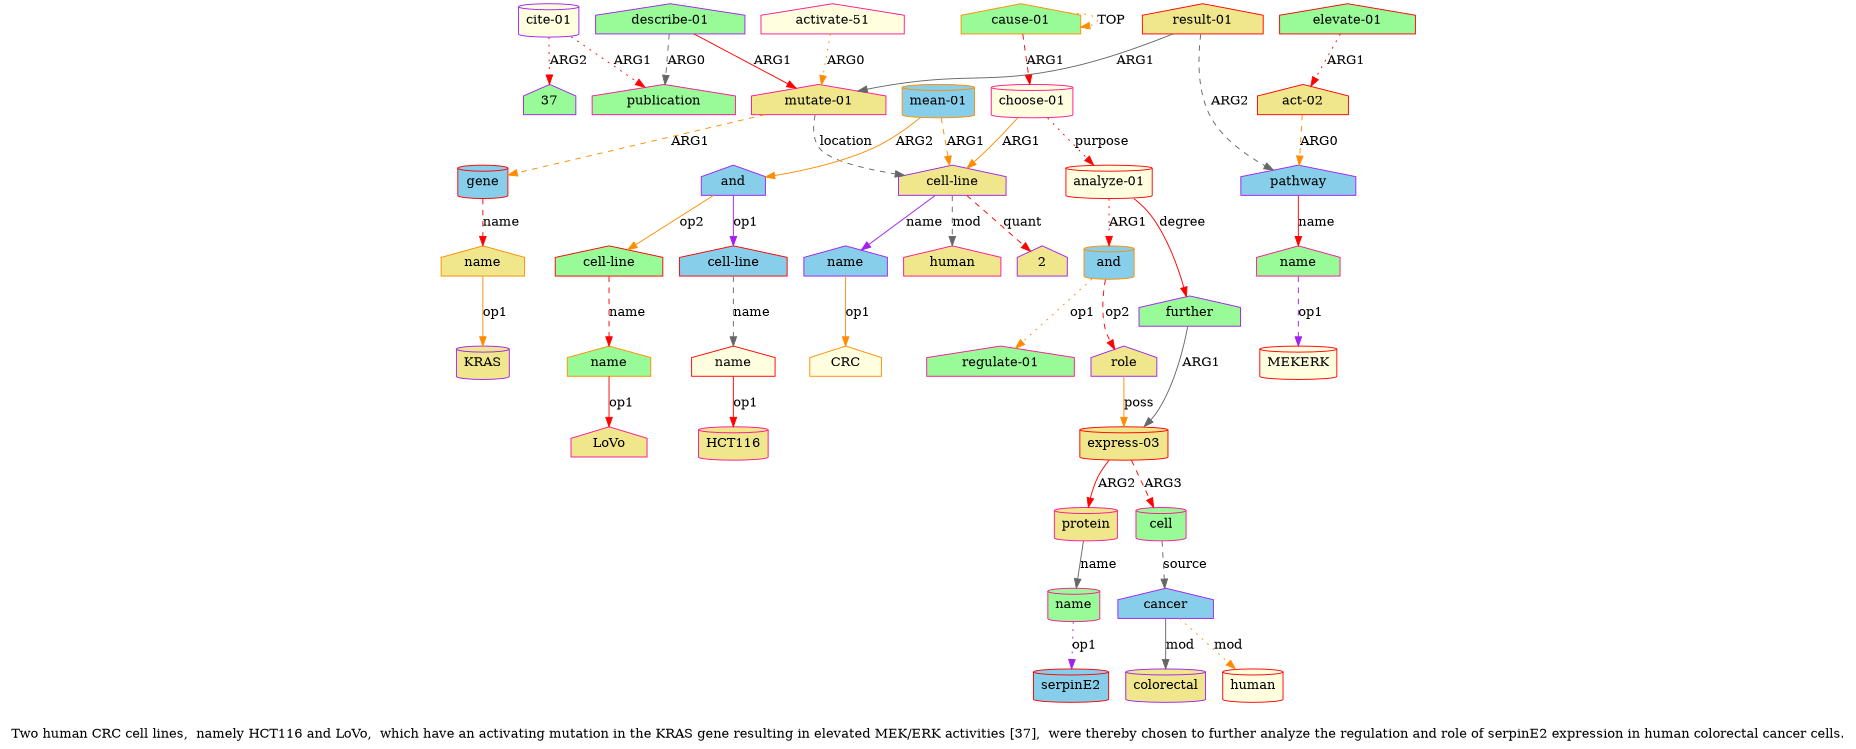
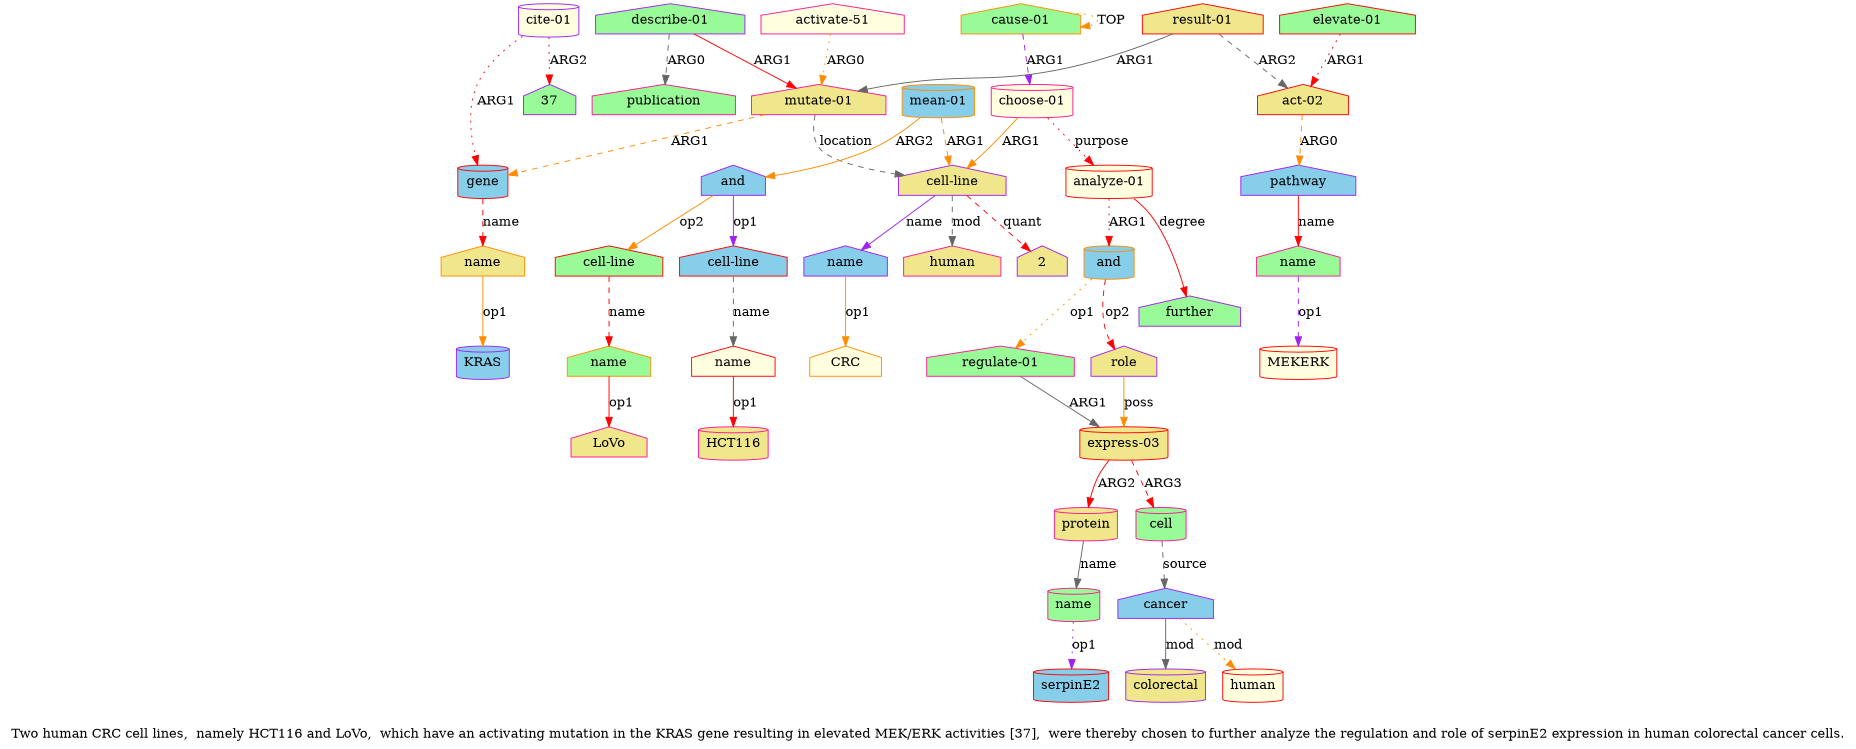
(1026, 54) -> (1026, 54)
(604, 59) -> (476, 87)
(1208, 112) -> (1249, 58)
(483, 363) -> (483, 363)
(1175, 375) -> (1056, 399)
